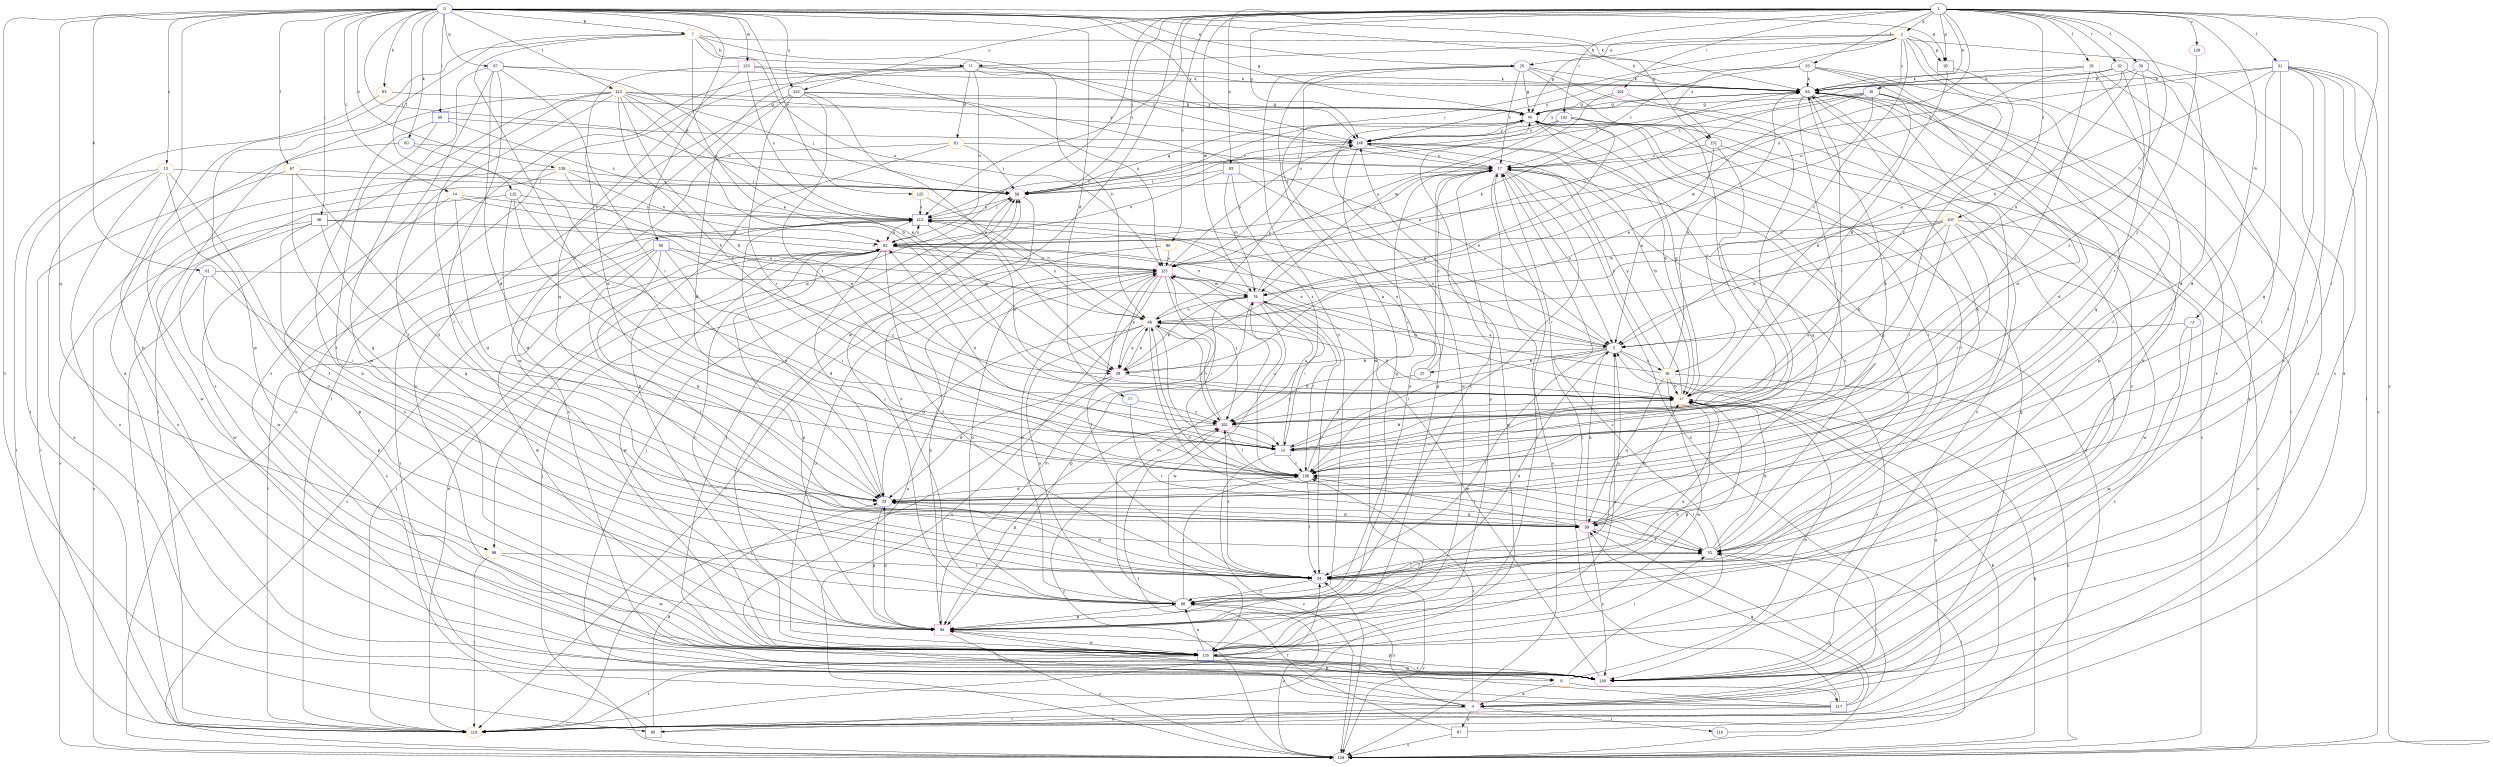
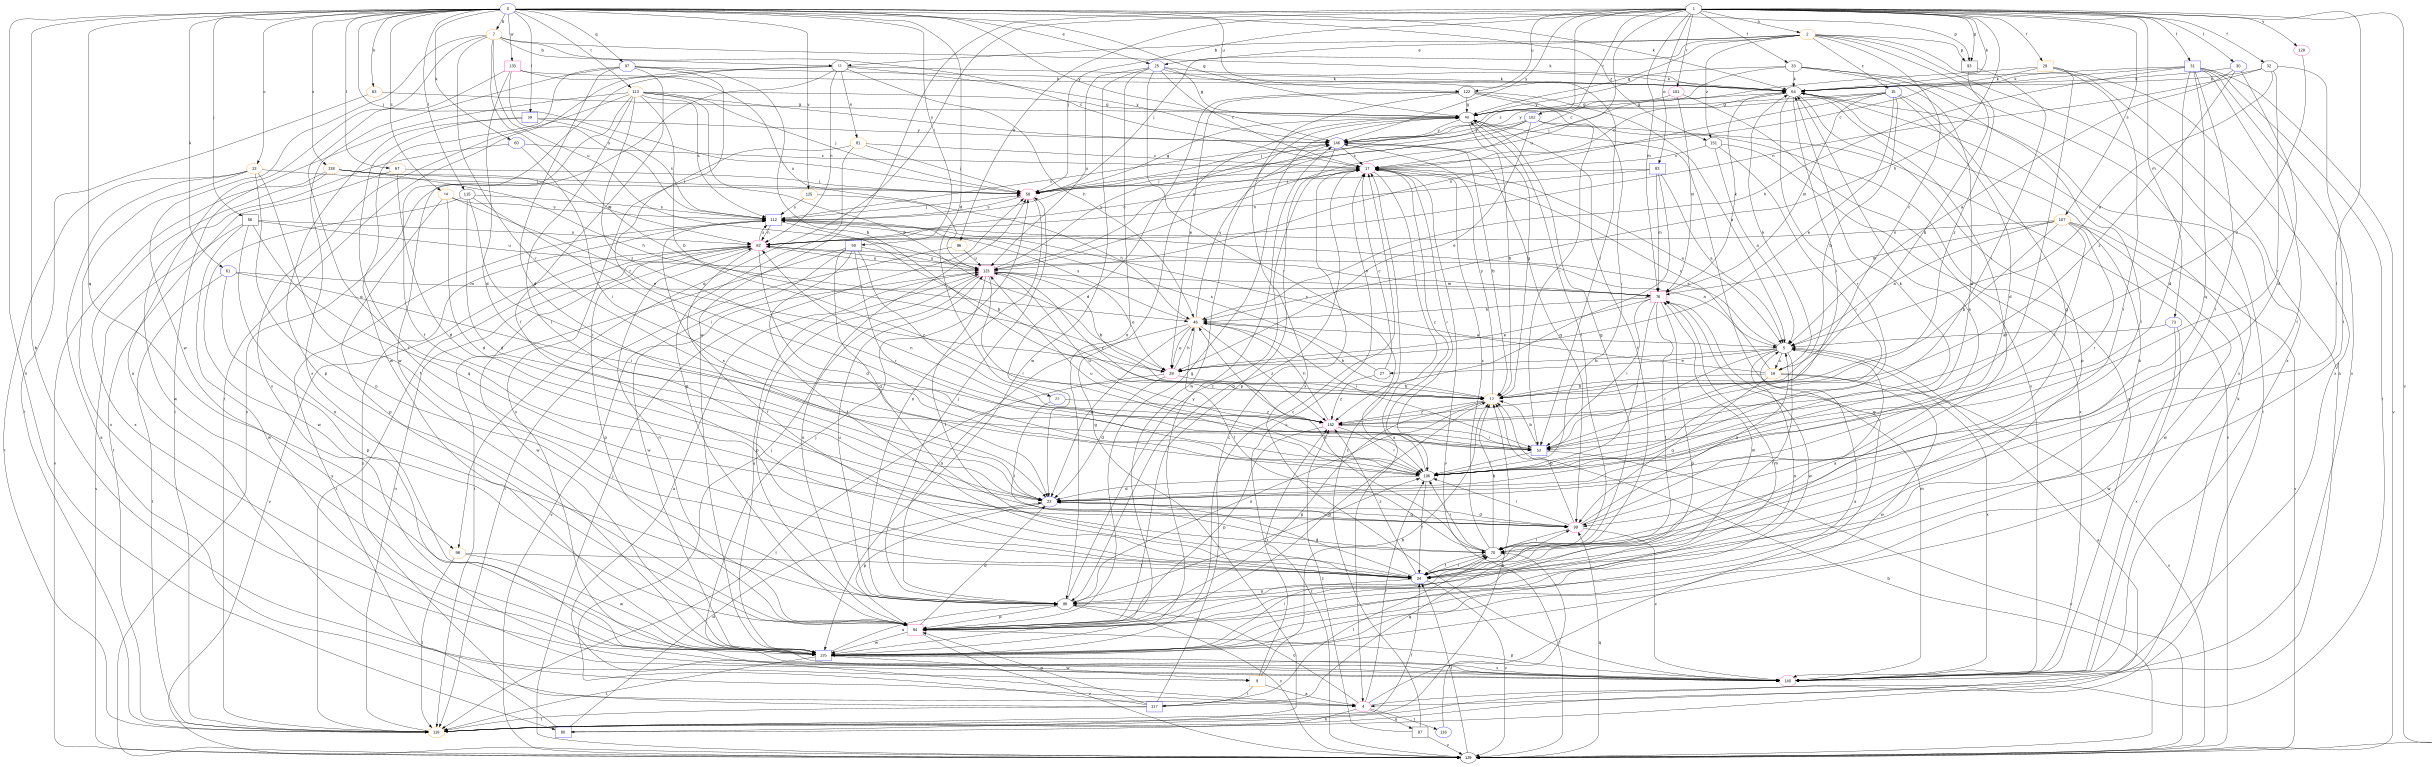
(679, 479) -> none
